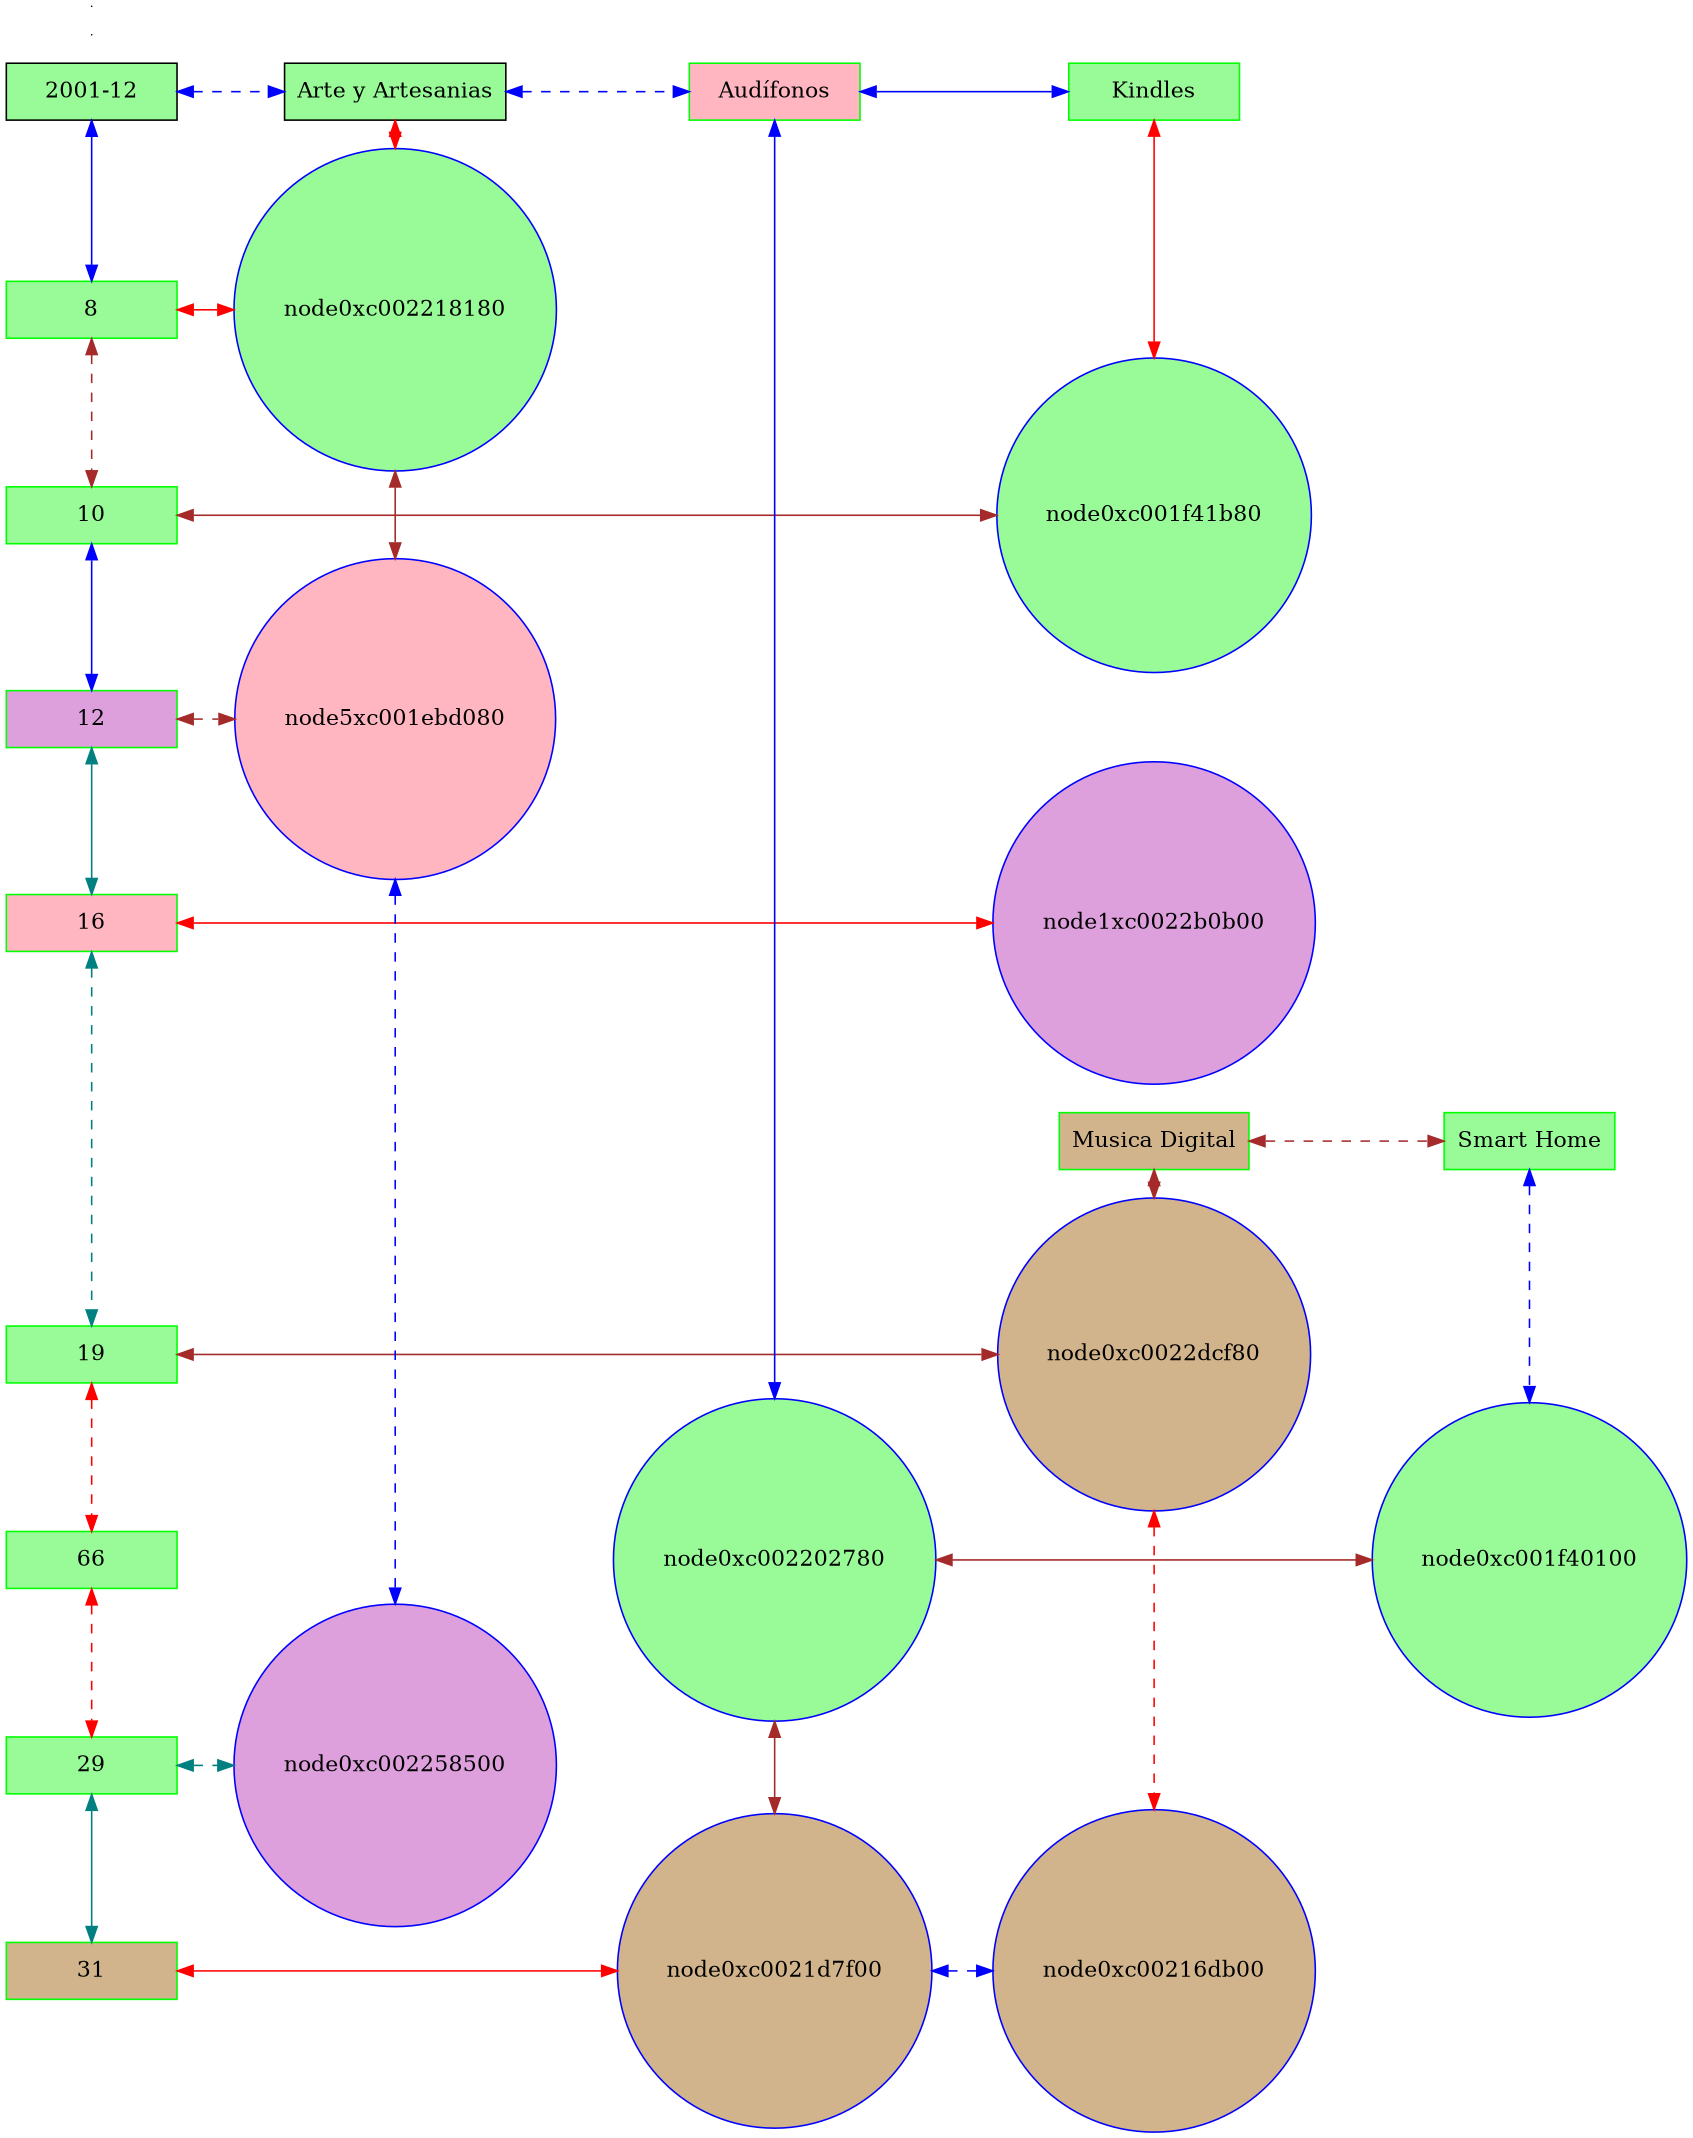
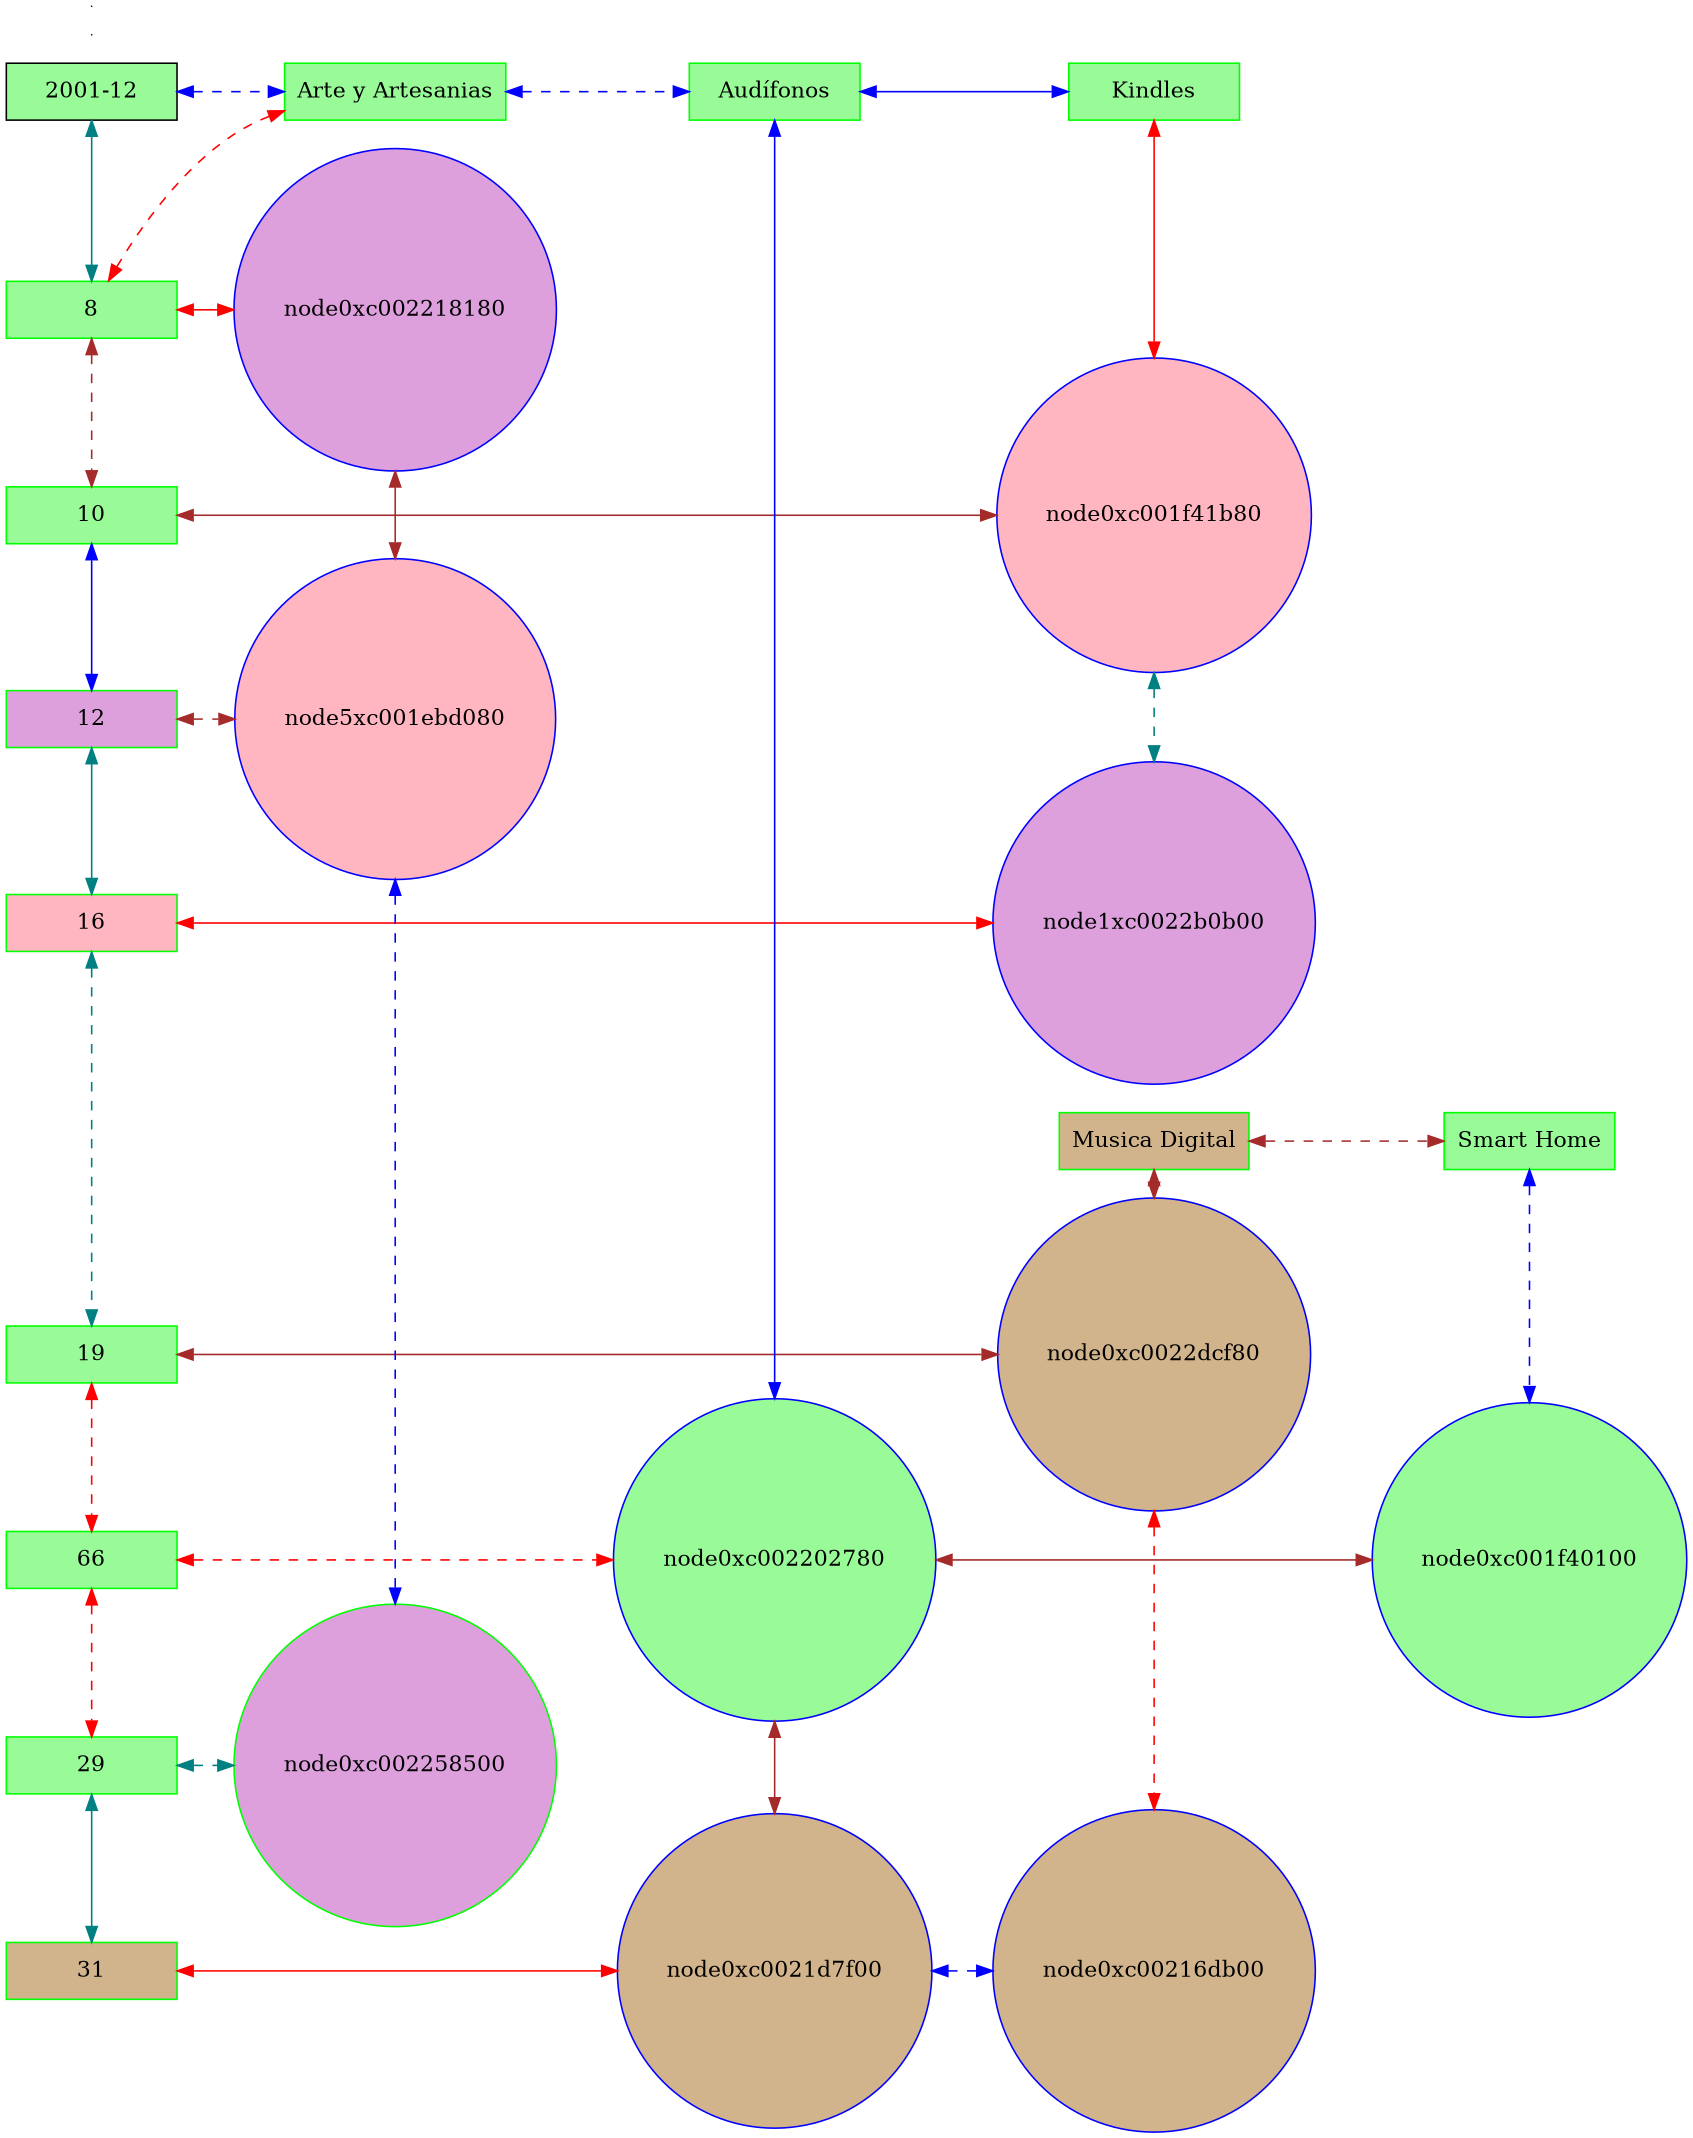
(395, 92) -> (395, 92)
(775, 92) -> (775, 92)
(395, 132) -> (182, 179)
(92, 201) -> (92, 201)
(395, 310) -> (395, 310)
(1154, 515) -> (1154, 515)
none -> (1154, 717)
none -> (385, 1560)
(395, 1765) -> (395, 1765)
